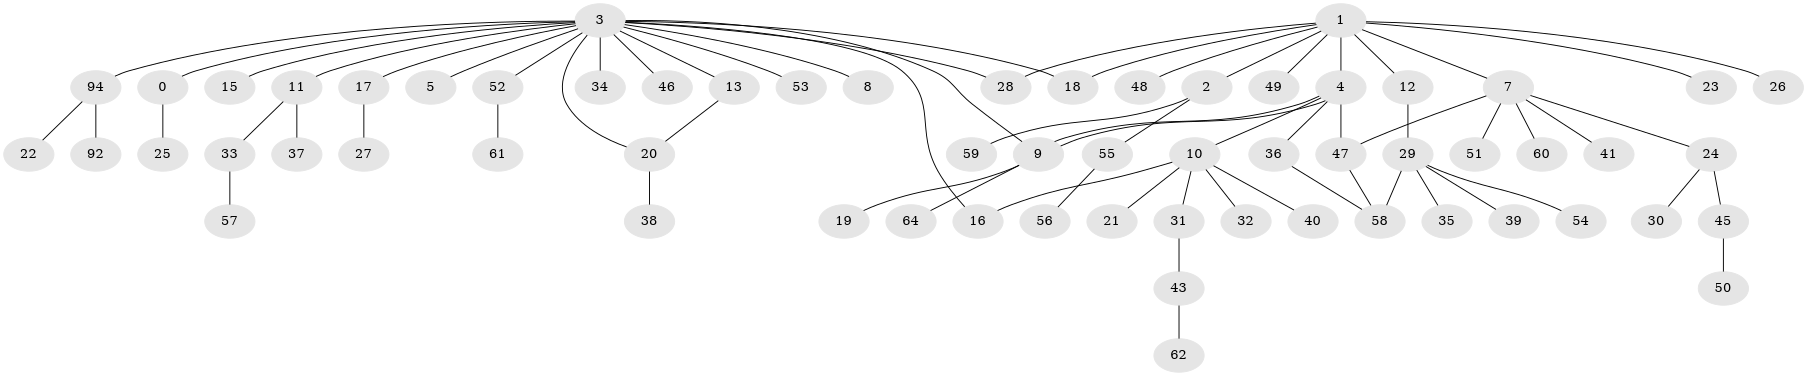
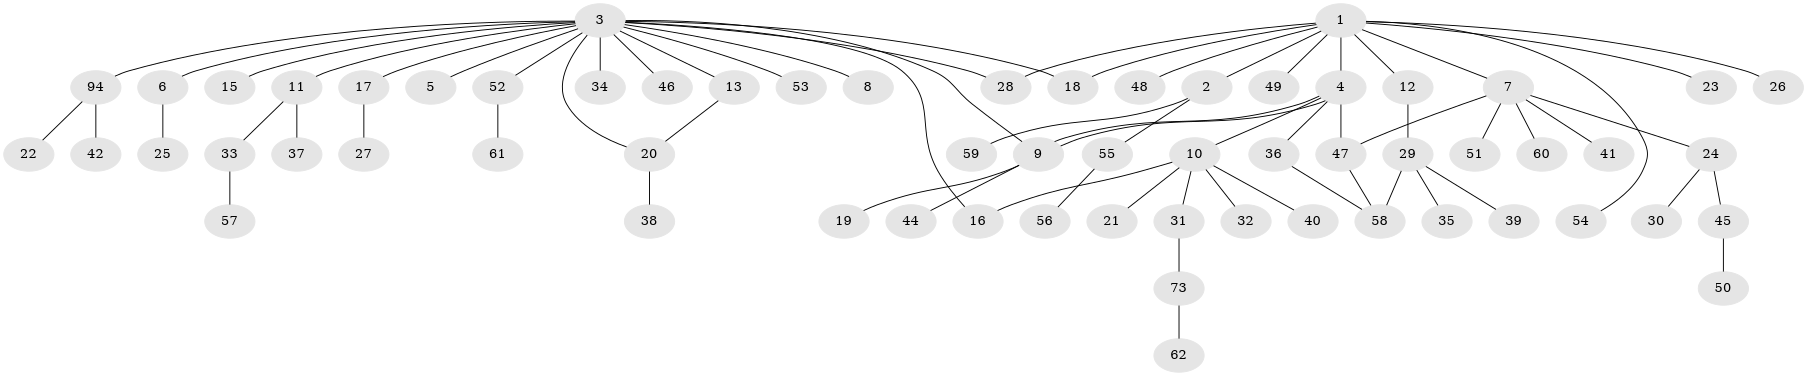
(163, 87) -> (163, 87)
(96, 154) -> (96, 154)
(1494, 188) -> (1563, 65)
(911, 221) -> (911, 221)
(1179, 288) -> (1179, 288)
